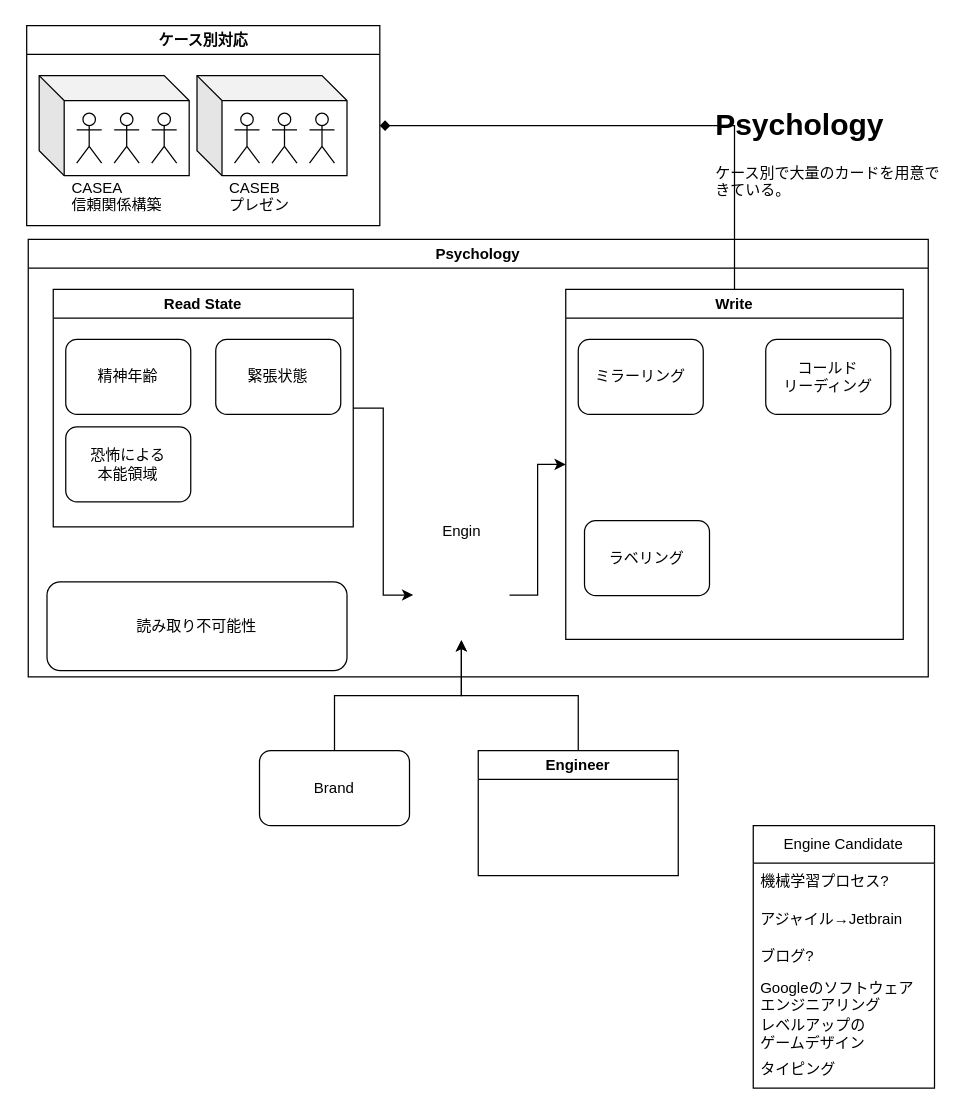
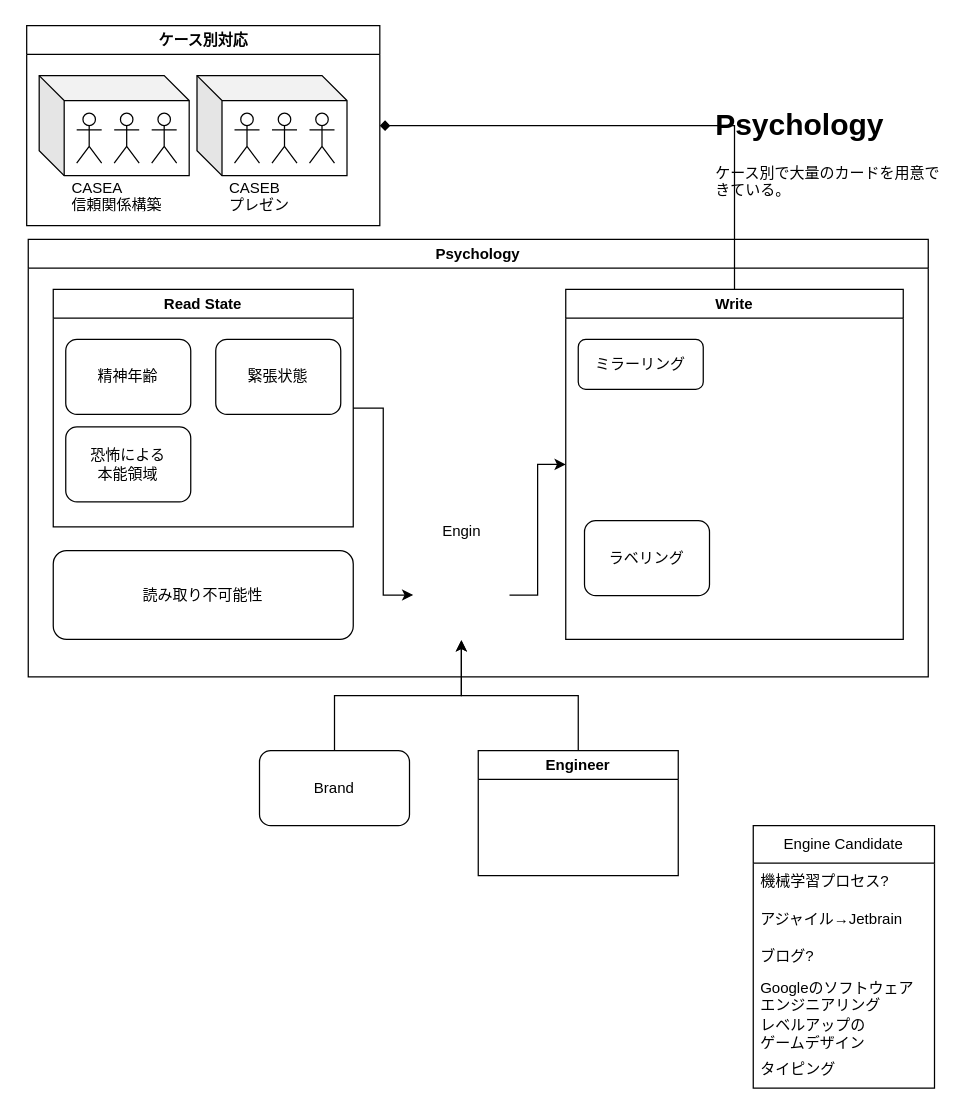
(641, 377) -> (641, 364)
(828, 377) -> none
(197, 626) -> (203, 595)
